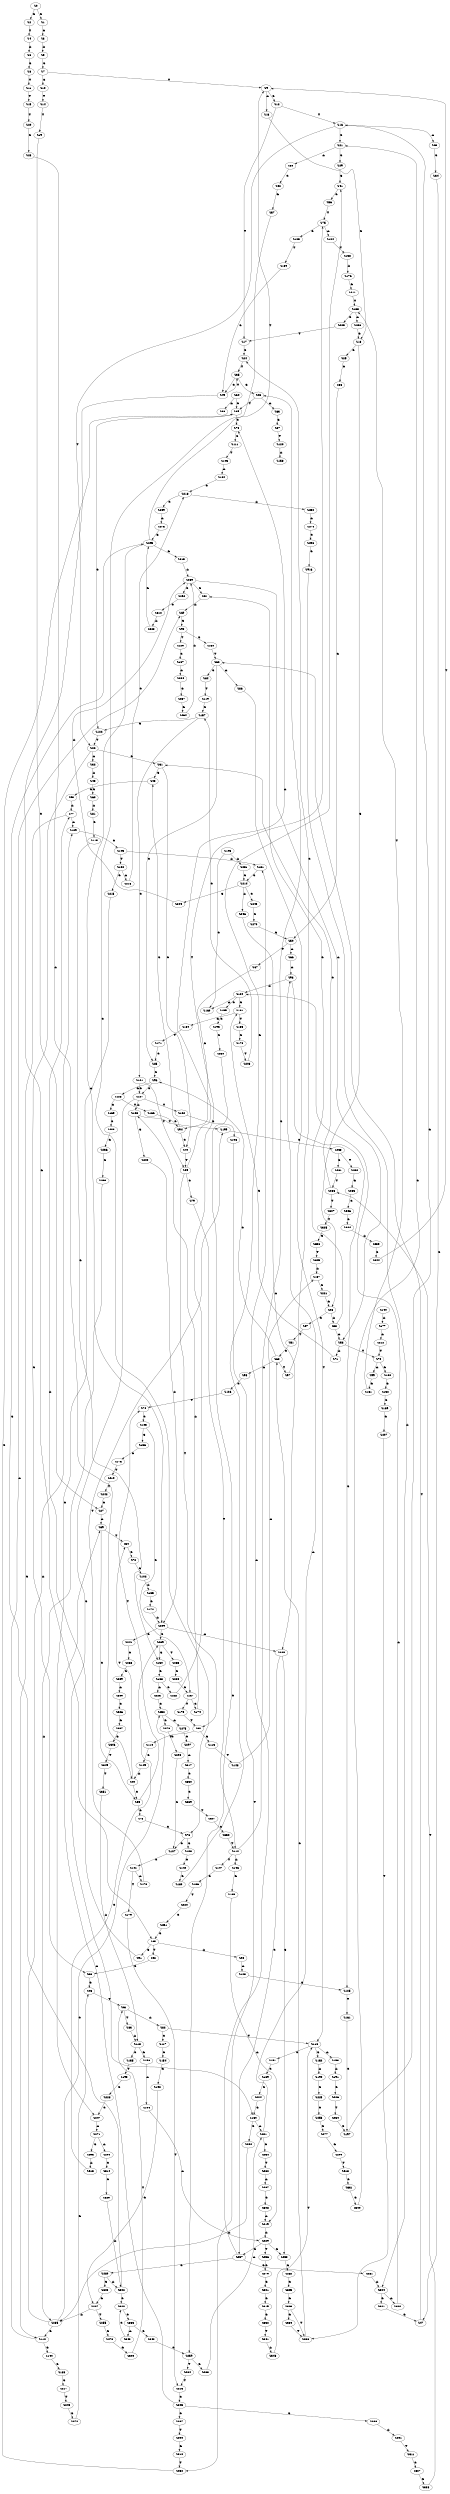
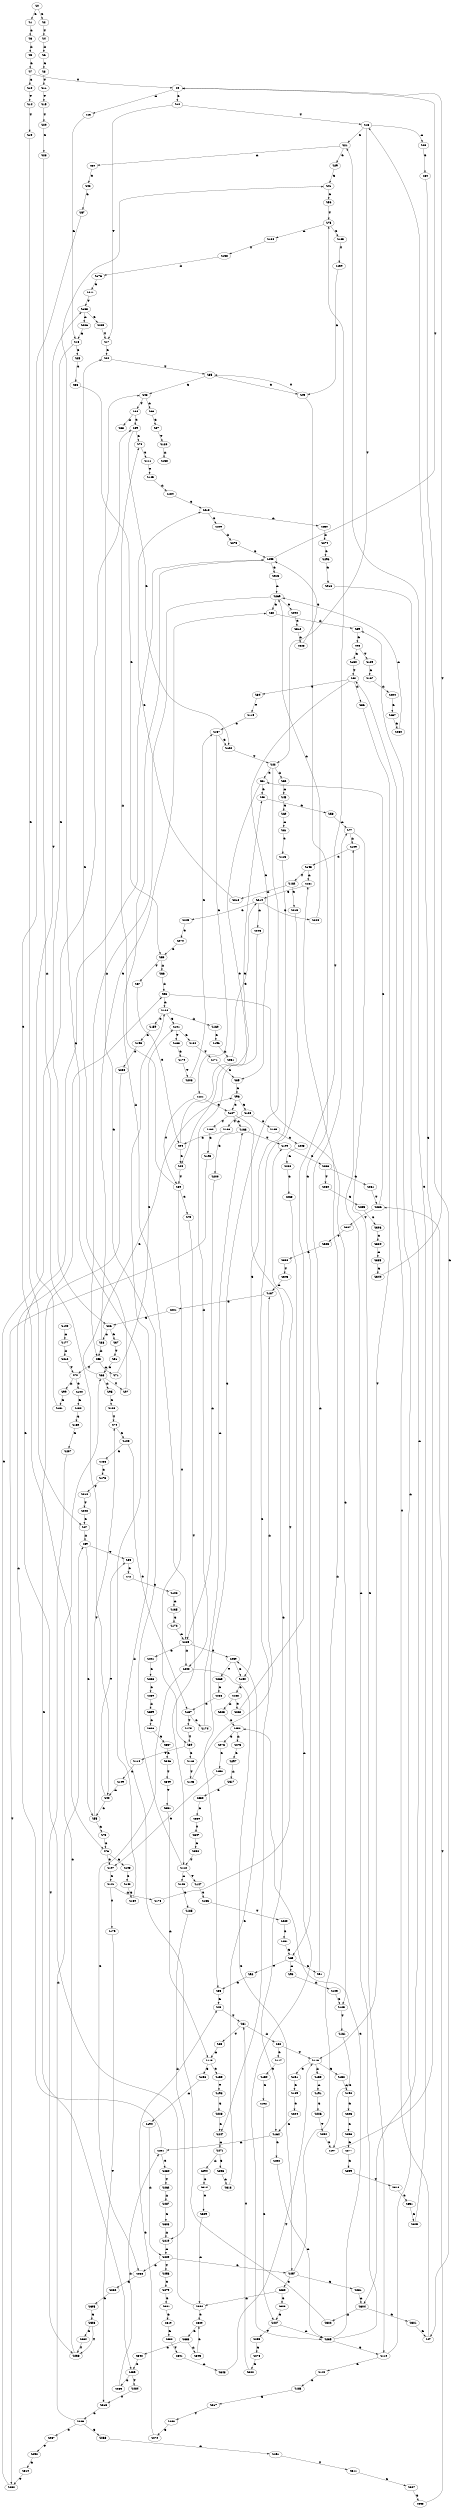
(249, 402) -> (141, 403)
(218, 930) -> (215, 1034)
